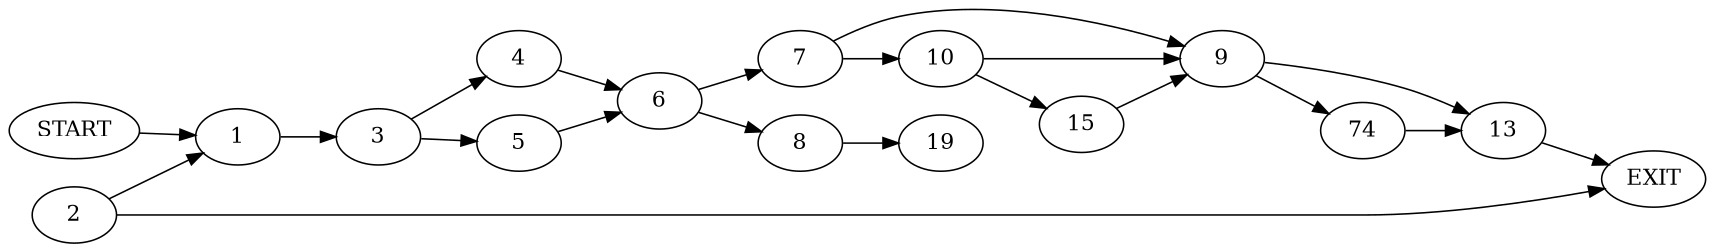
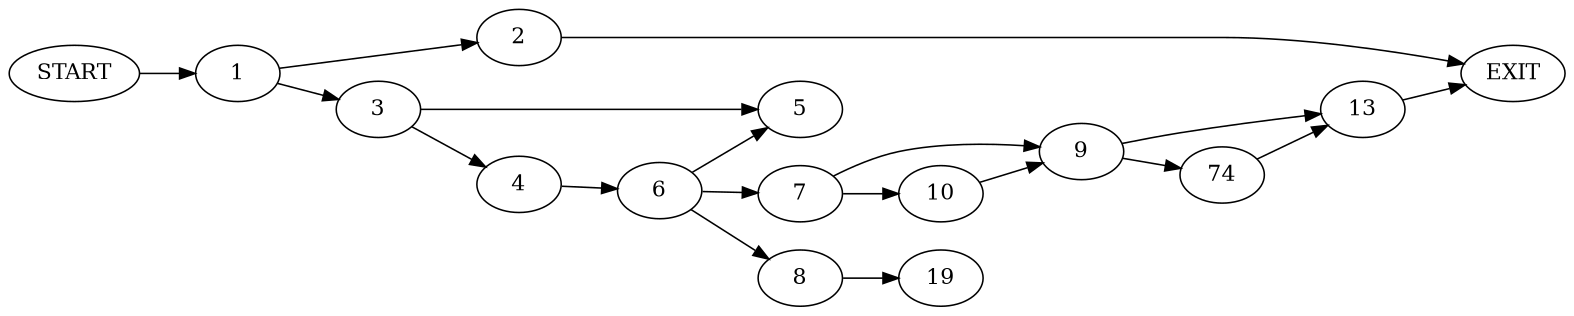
(582, 124) -> (723, 154)
(1082, 124) -> none
(149, 179) -> (371, 56)
